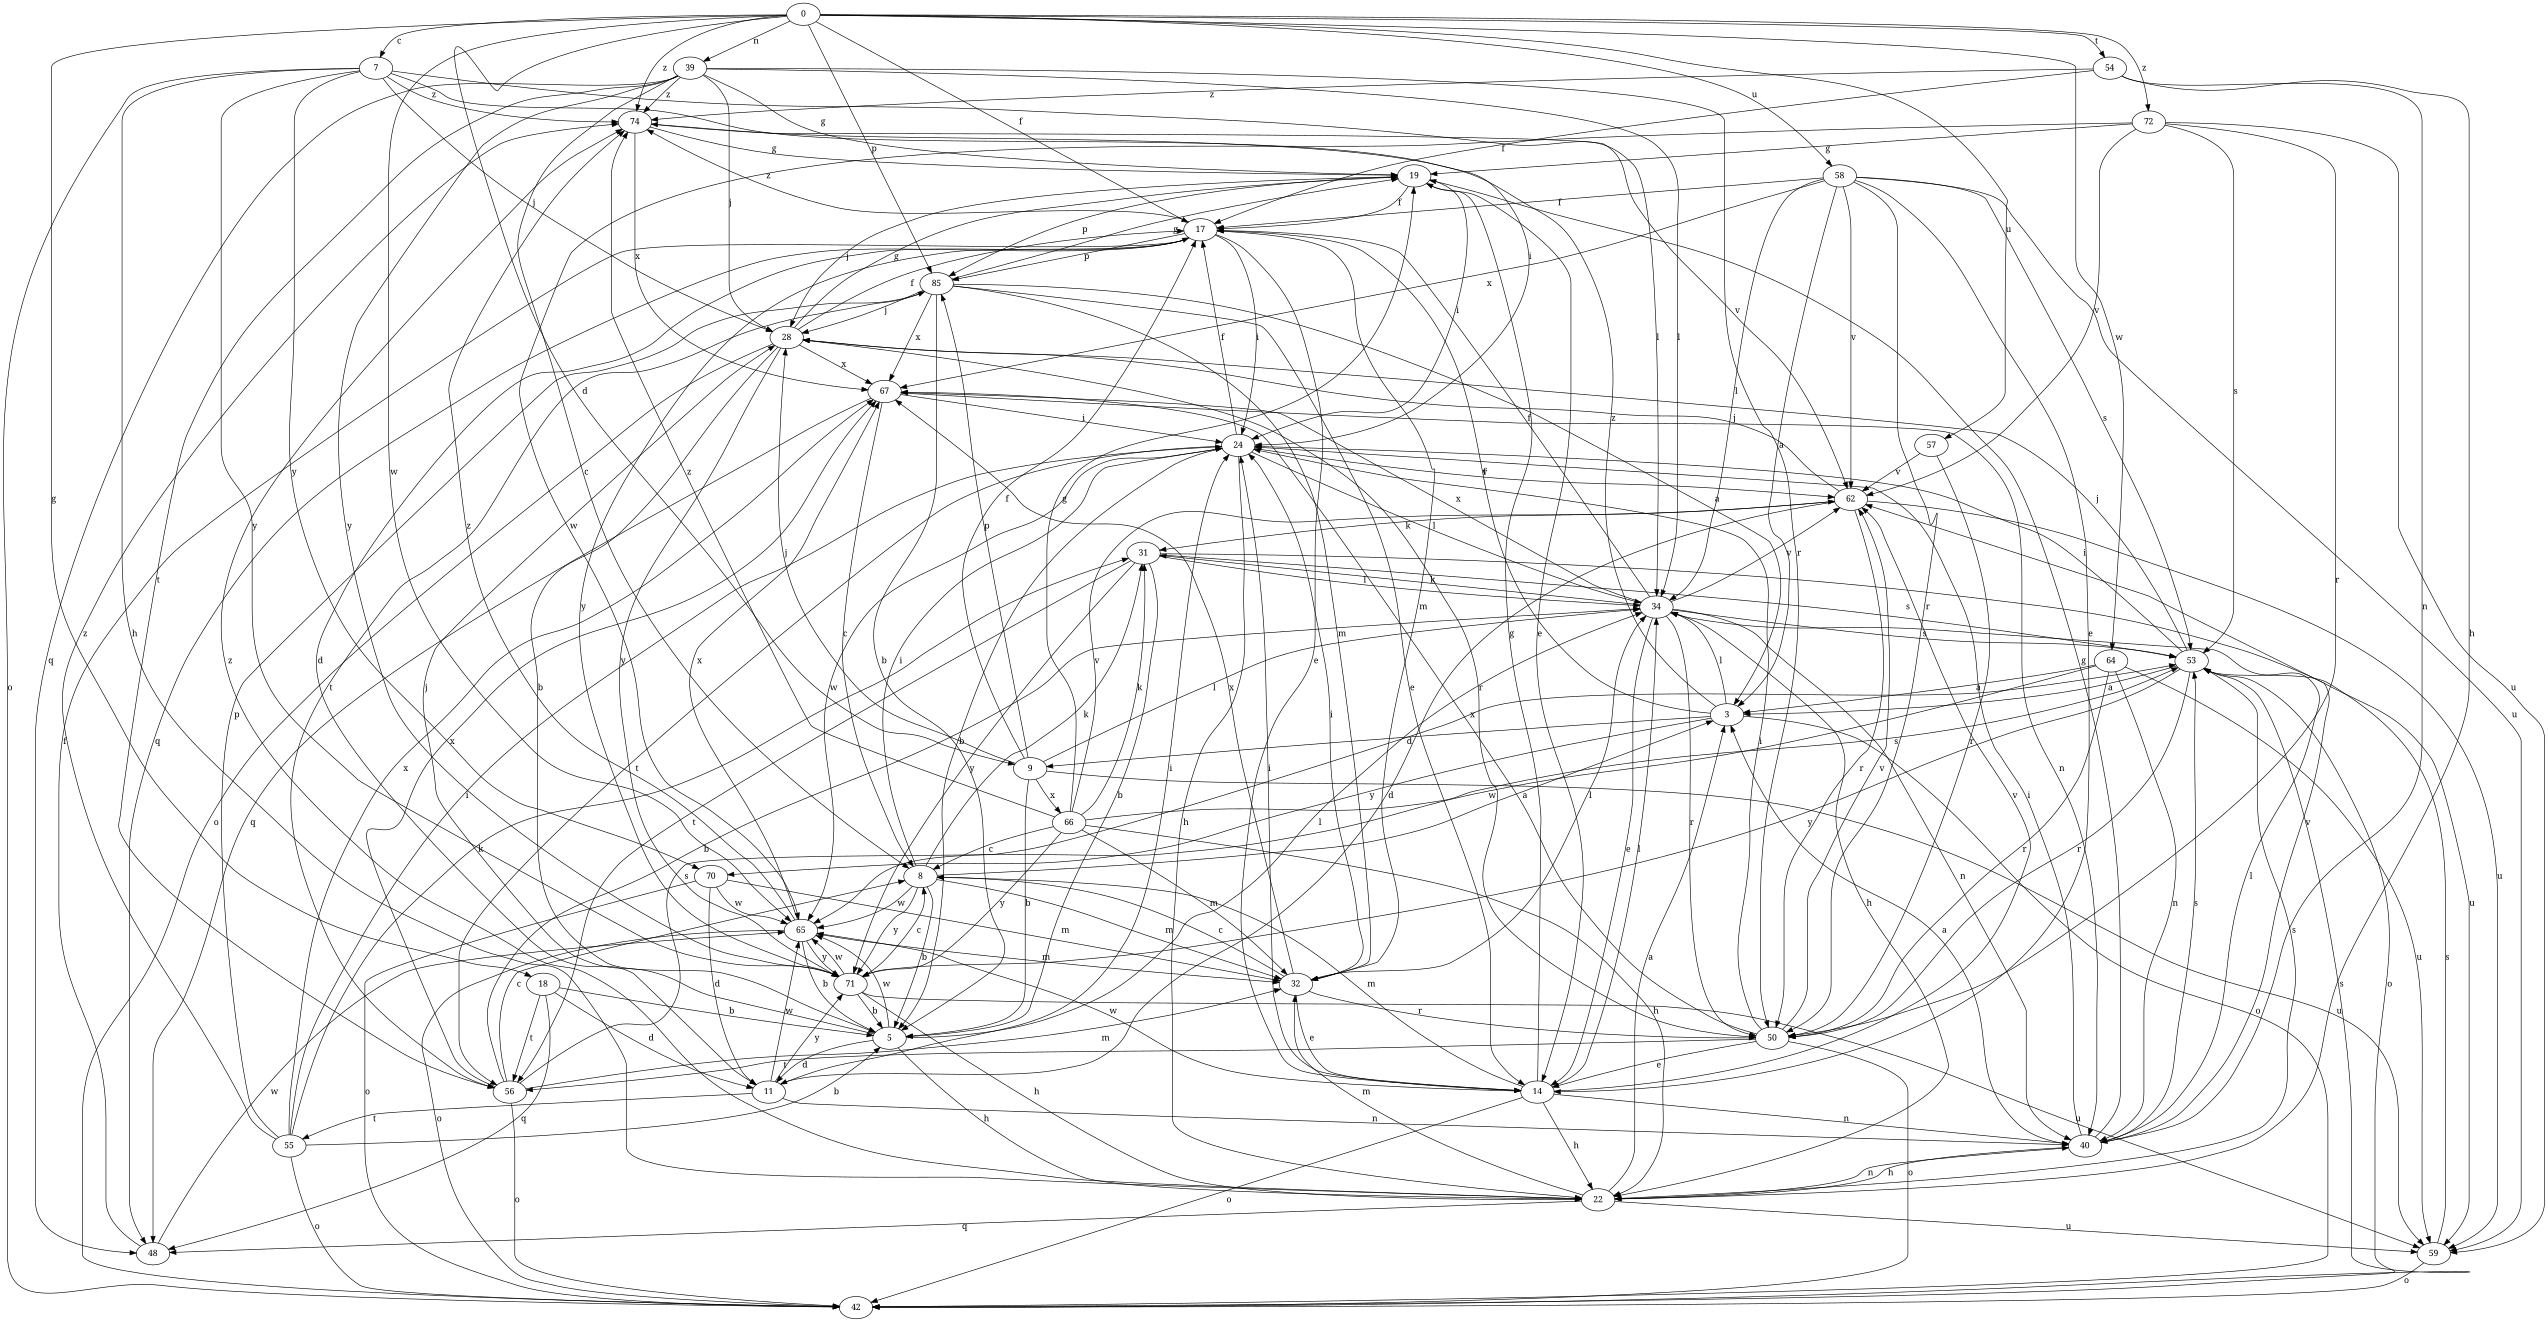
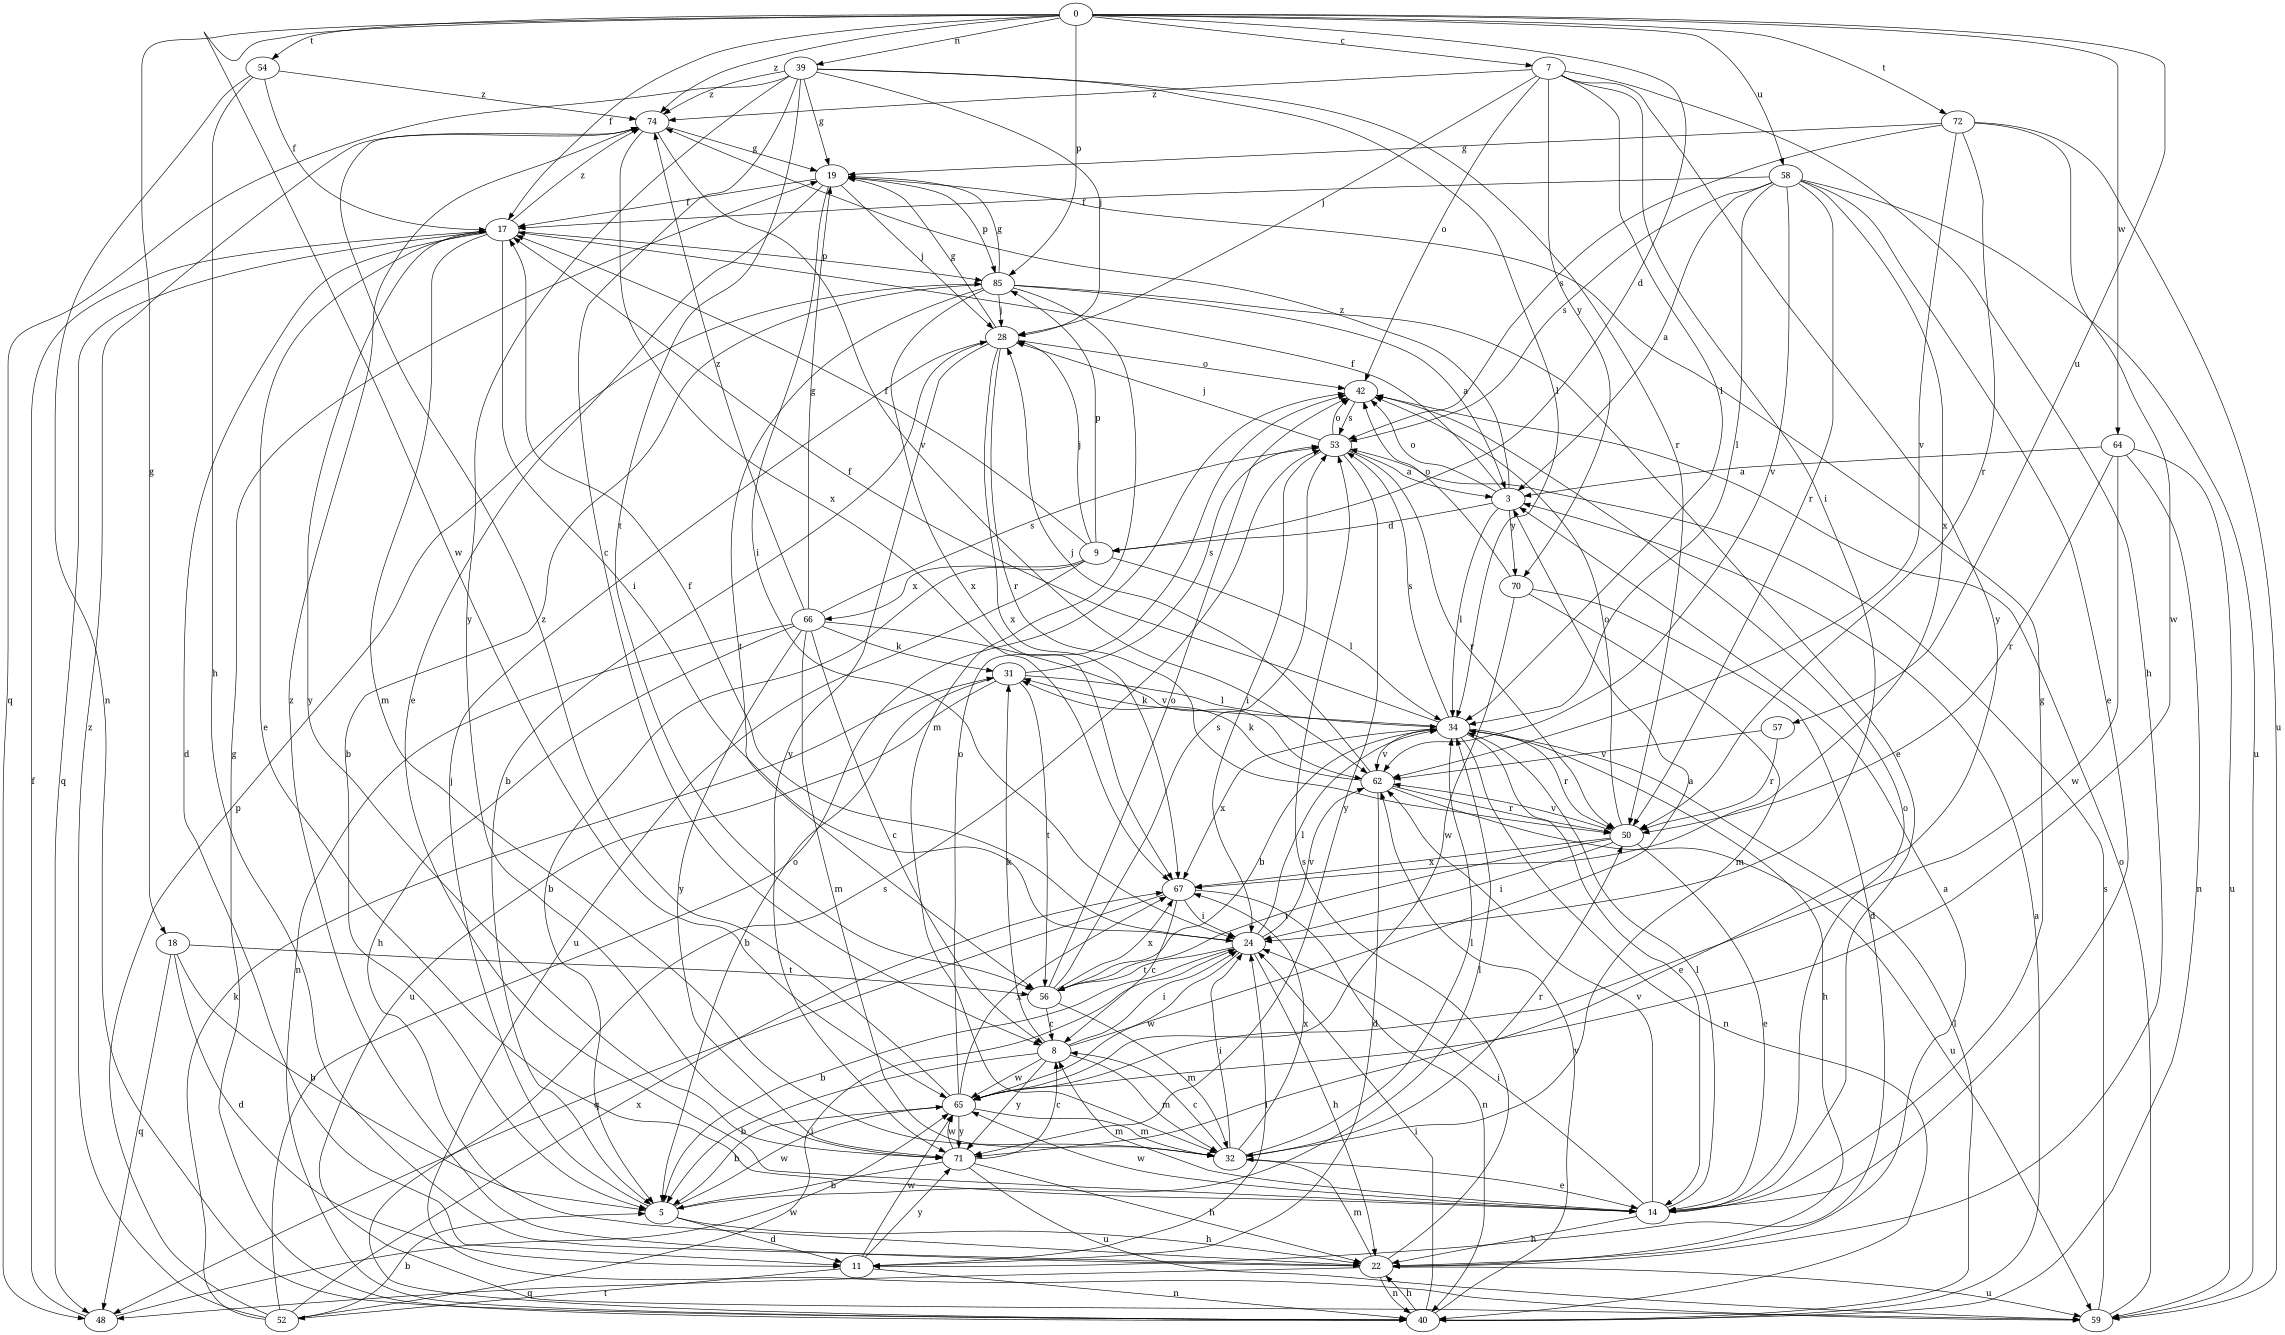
(2145, 68) -> (1884, 68)
(980, 255) -> none
(983, 742) -> none
(1808, 1119) -> (390, 1289)
(289, 1146) -> (282, 1321)
